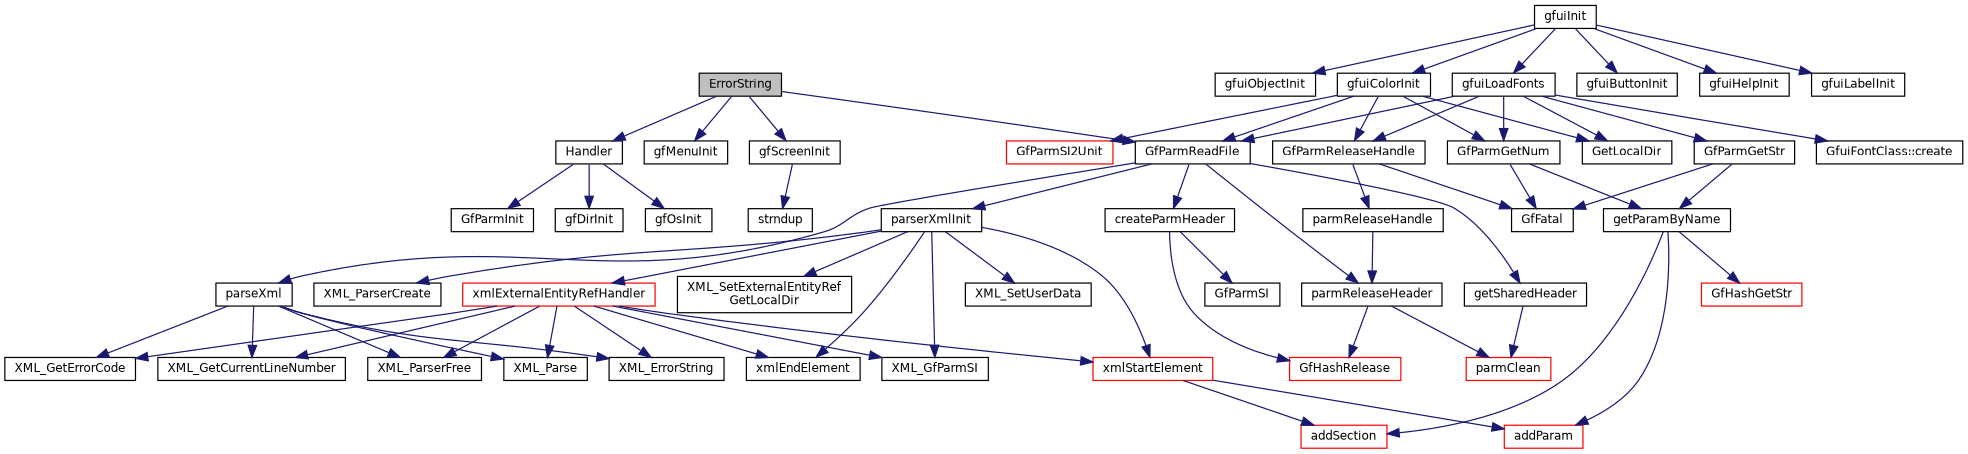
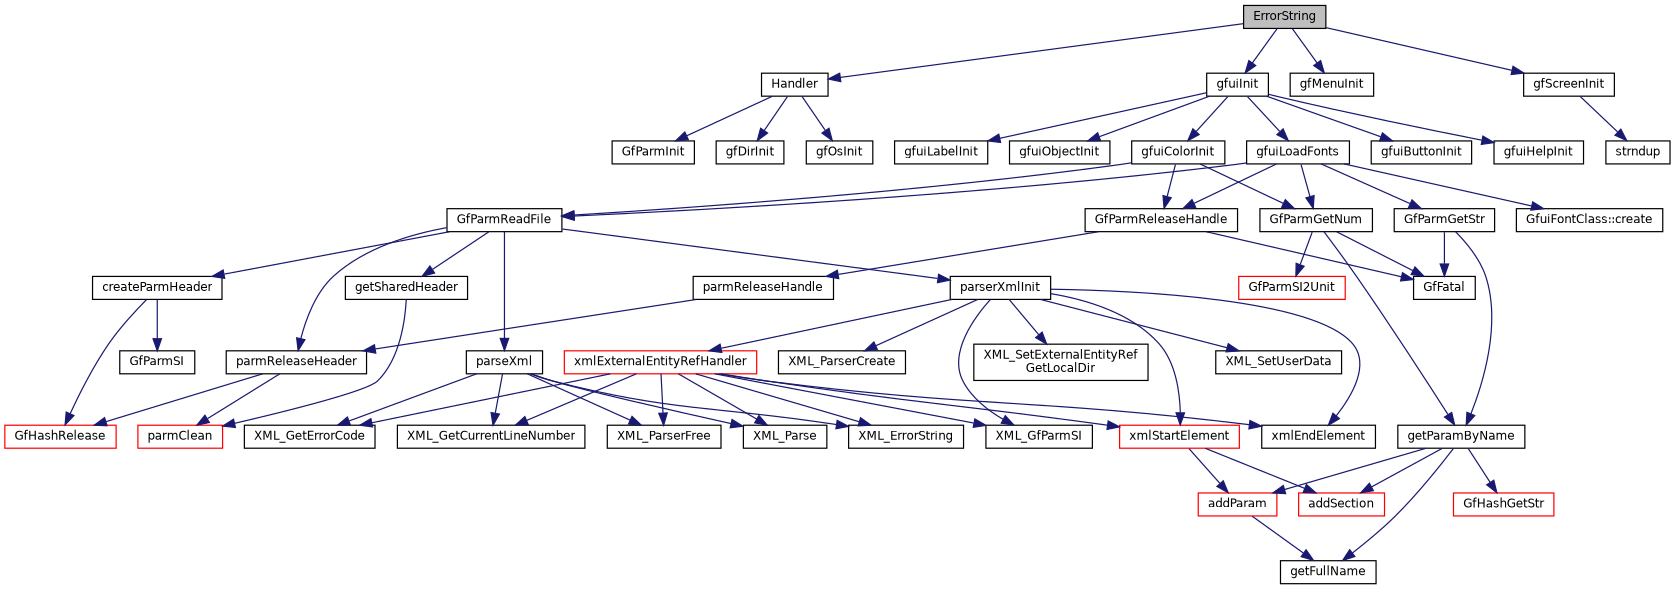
(952, 115) -> (1265, 46)
(1230, 117) -> (1307, 247)
(1627, 152) -> none
none -> (1328, 572)
